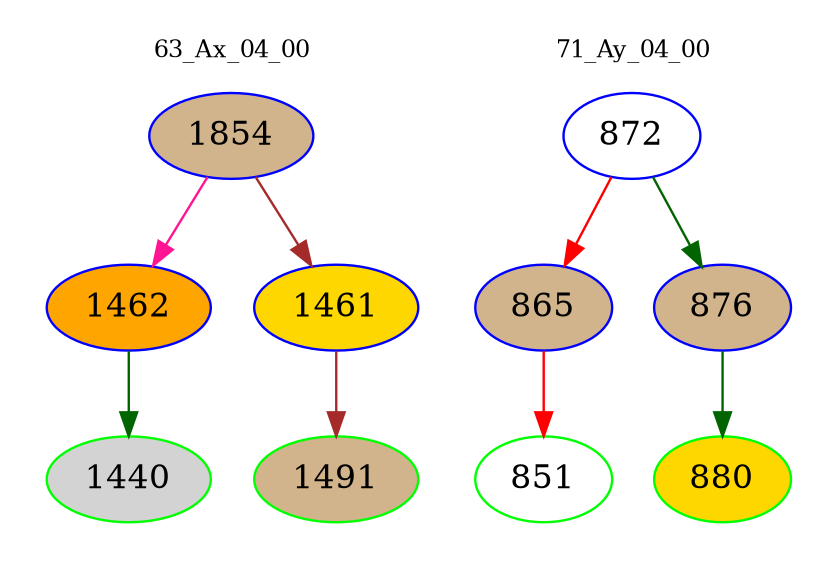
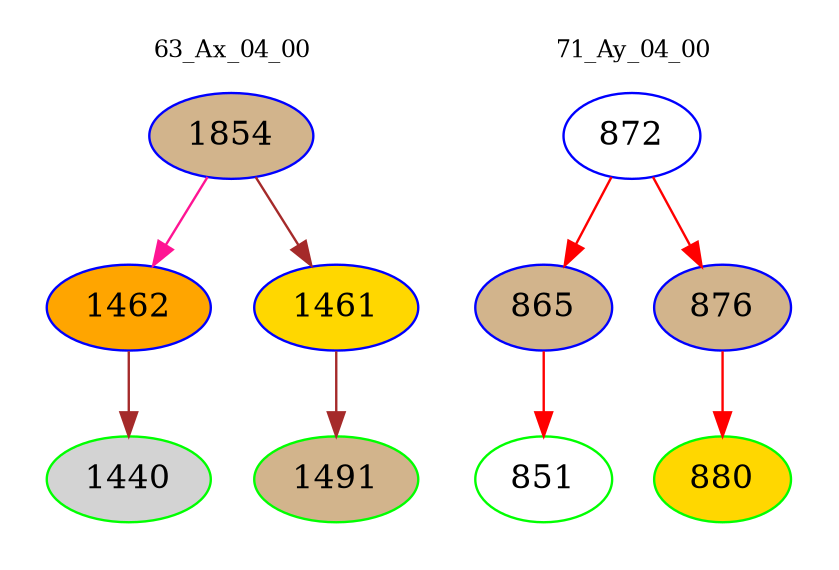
(671, 211) -> (671, 211)
(129, 382) -> (129, 382)
(723, 382) -> (723, 382)
